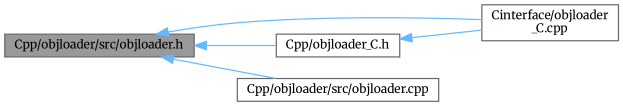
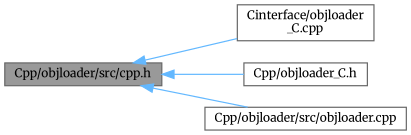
(447, 34) -> none
(99, 46) -> (83, 74)
